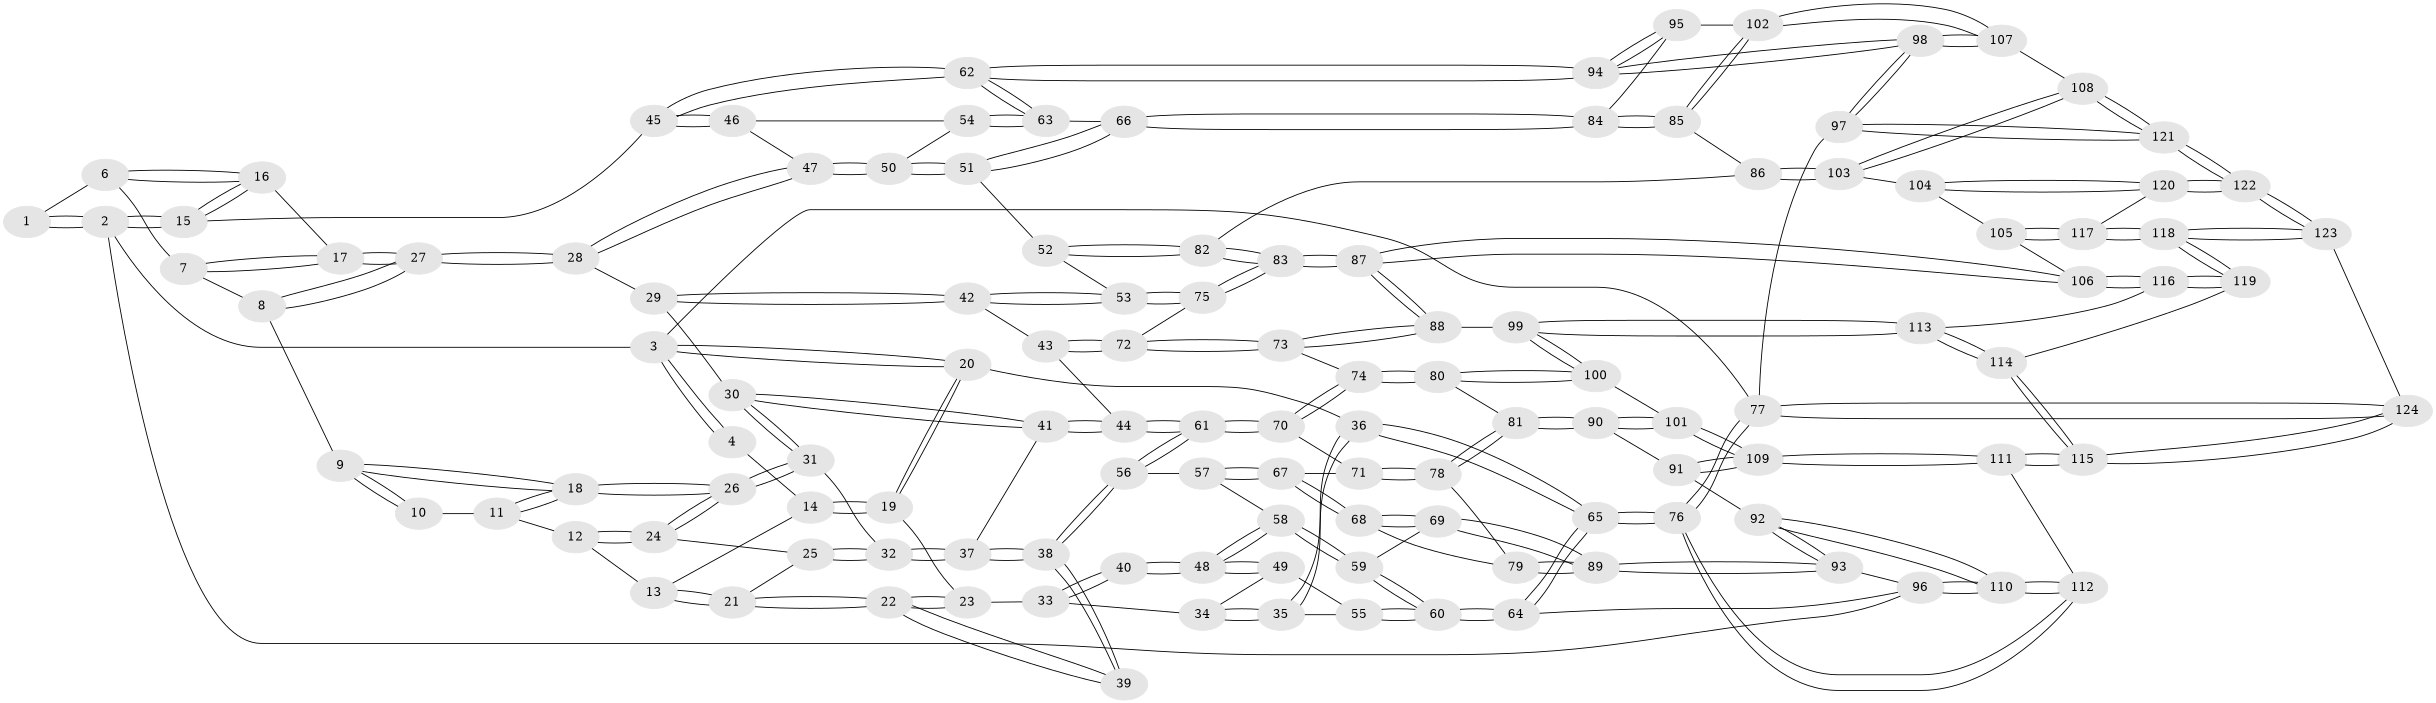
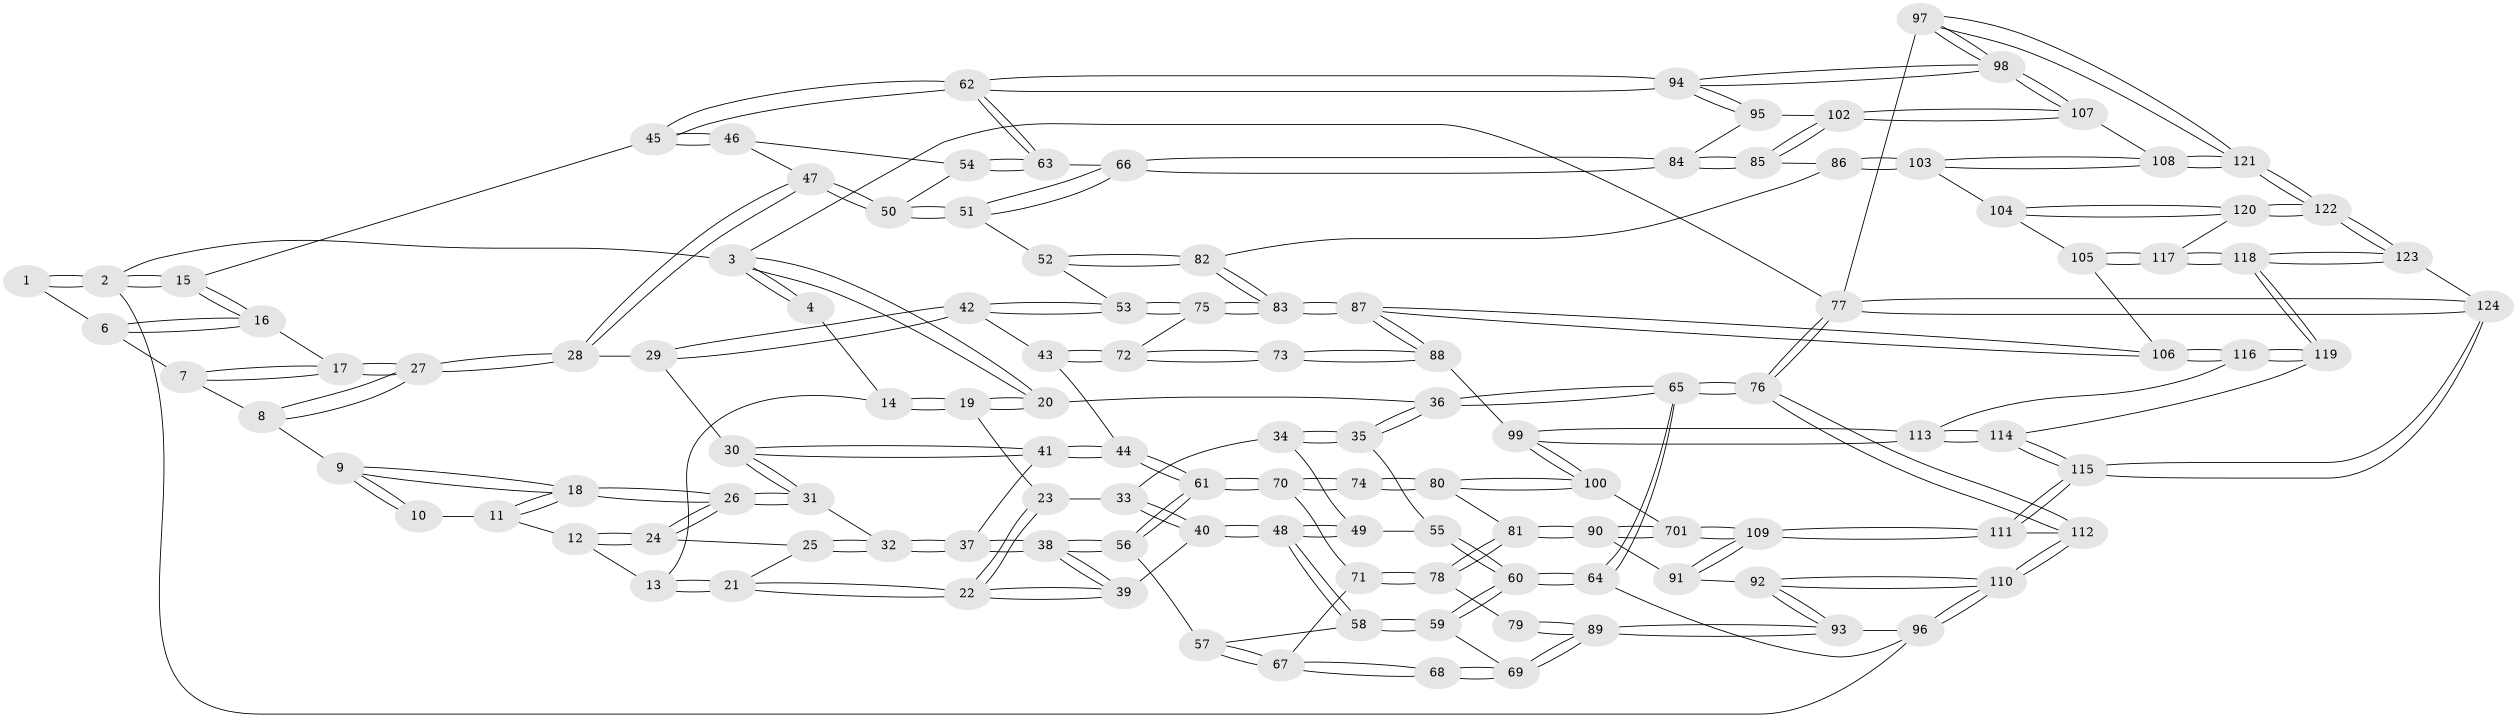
(1320, 361) -> none
(1677, 423) -> (1677, 532)
(1435, 551) -> none
none -> (1163, 562)
